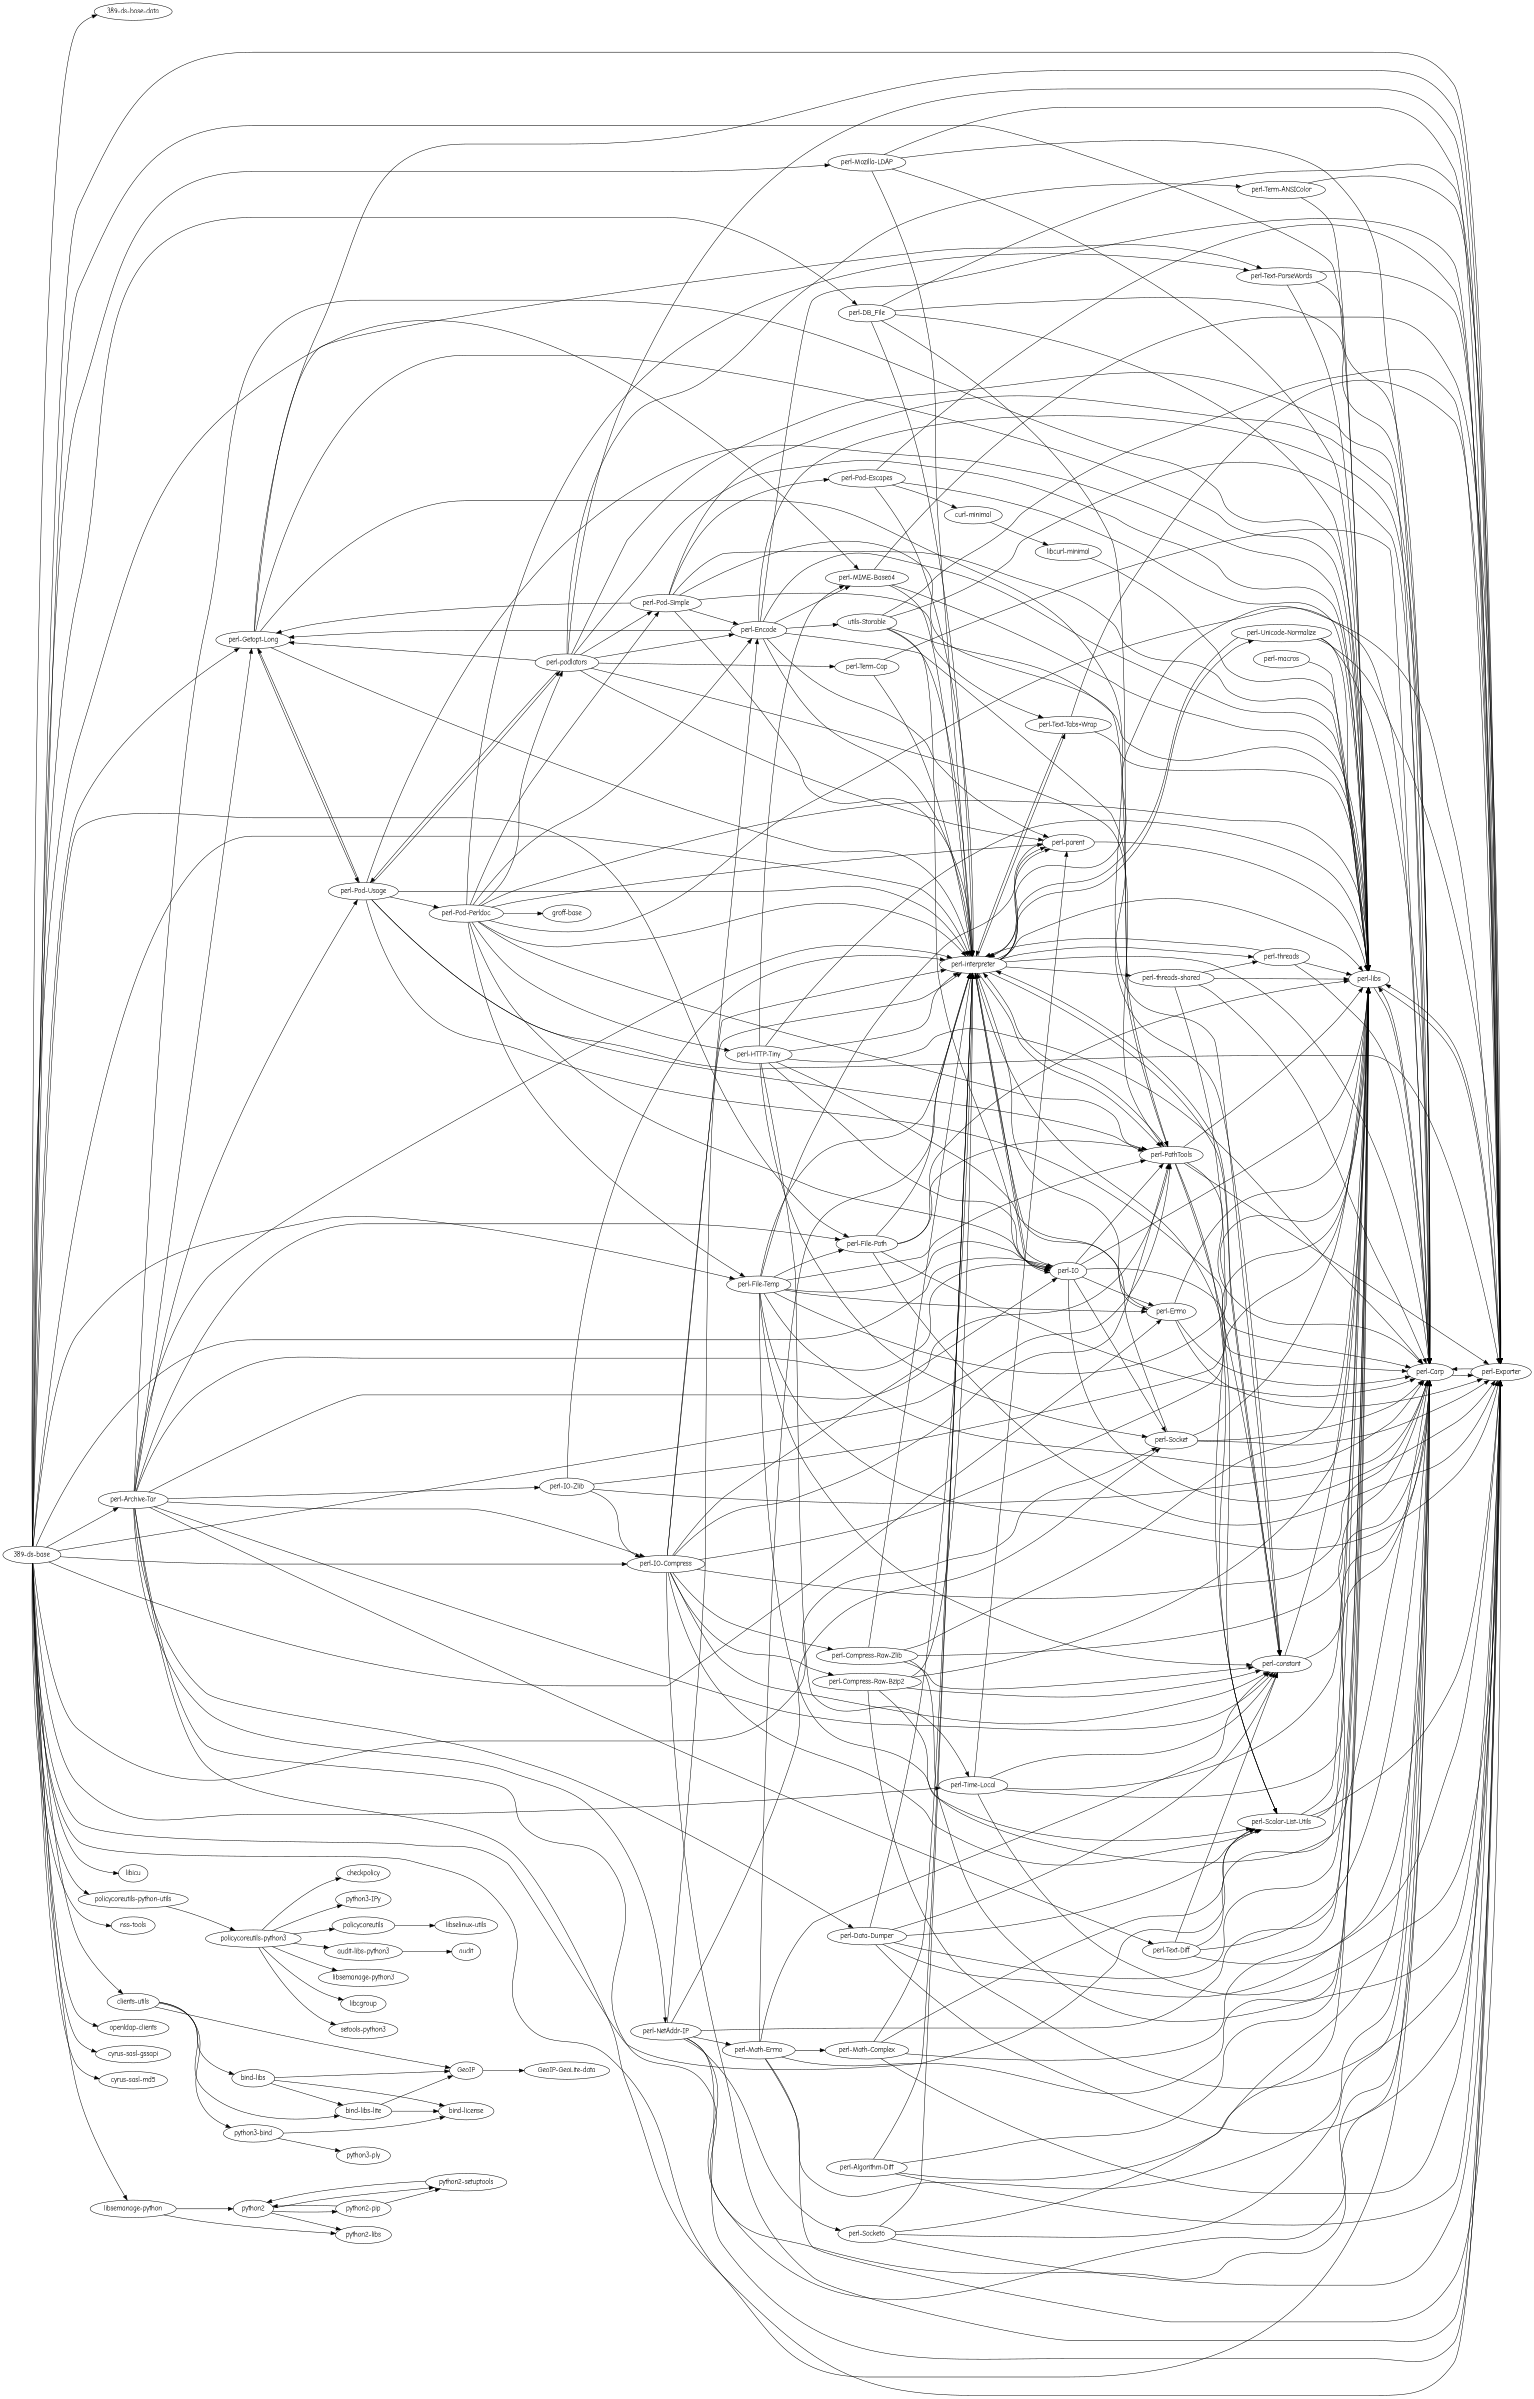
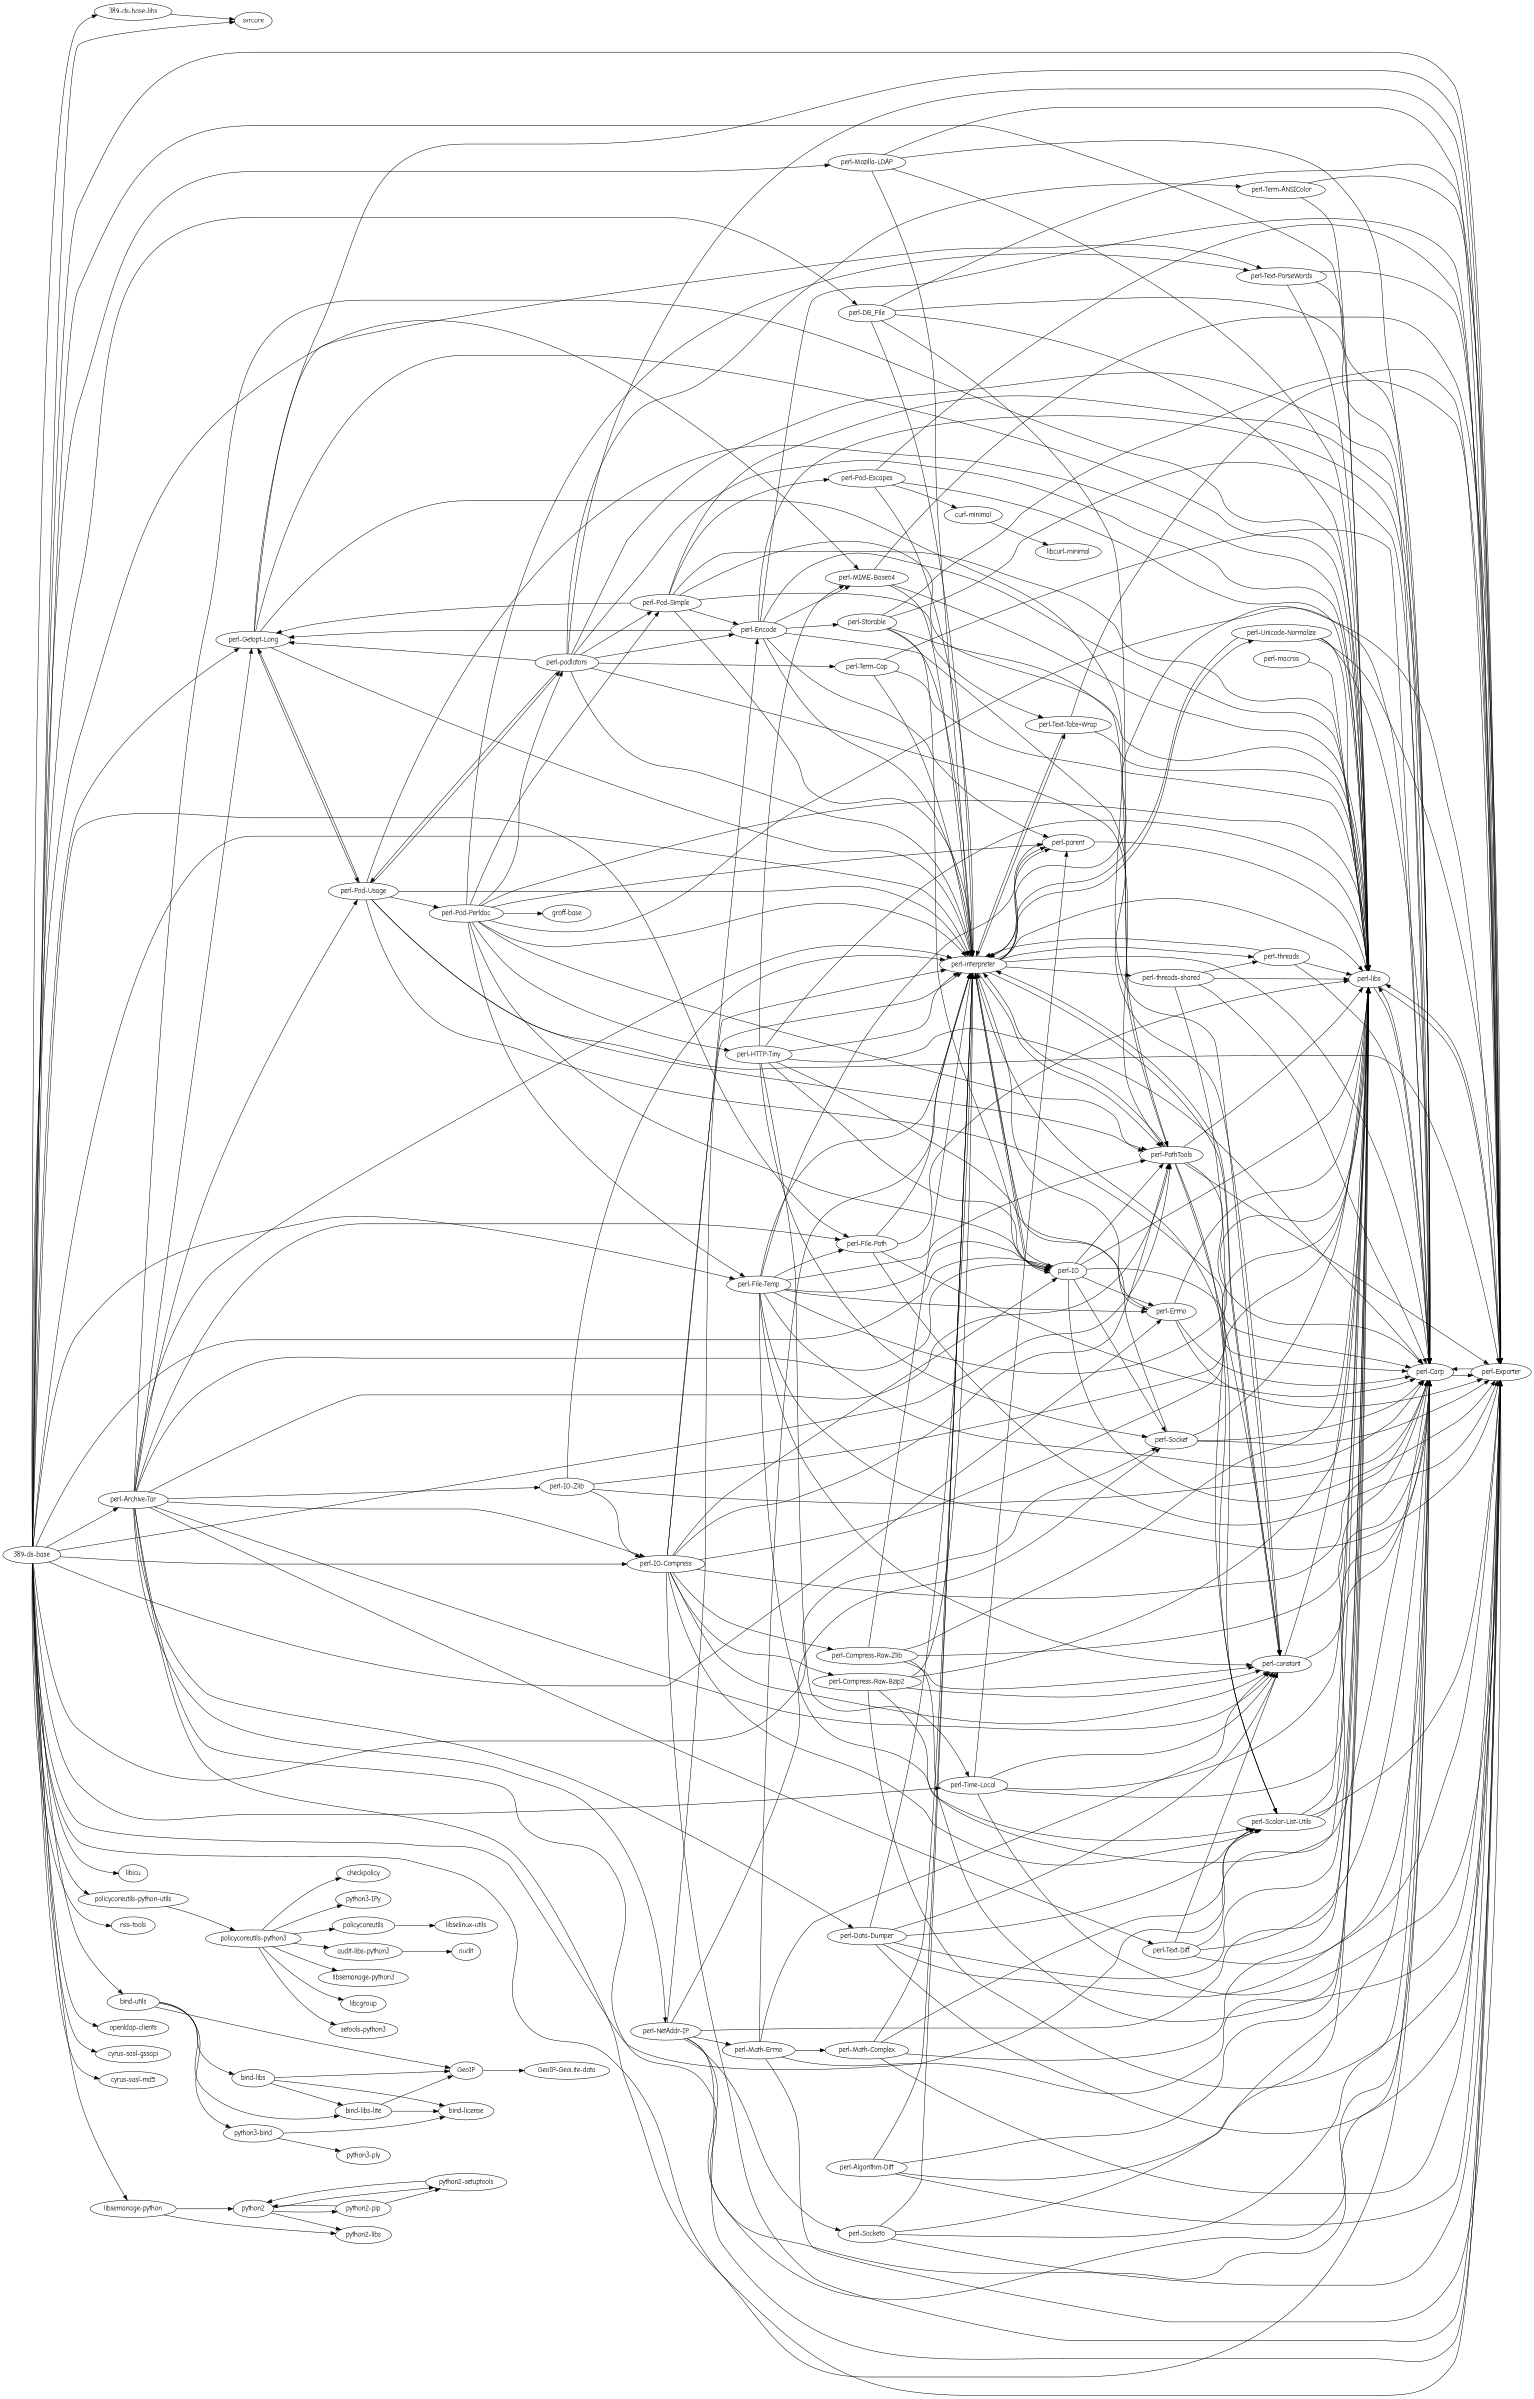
(133, 12) -> (133, 12)
none -> (253, 21)
(867, 623) -> (867, 623)
(1325, 688) -> (1183, 780)
(791, 771) -> (783, 801)
(612, 790) -> none
(987, 1151) -> none
(133, 2002) -> (133, 2002)
(1342, 2078) -> none
